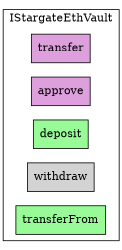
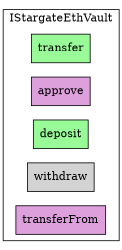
(61, 48) -> (61, 48)
(61, 220) -> (61, 220)
